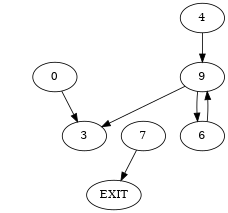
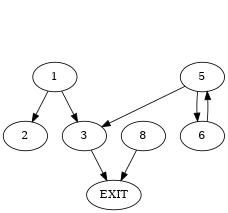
(202, 18) -> none
(55, 77) -> (55, 77)
(202, 77) -> (202, 77)
none -> (25, 136)
(143, 136) -> (143, 136)
none -> (97, 162)
